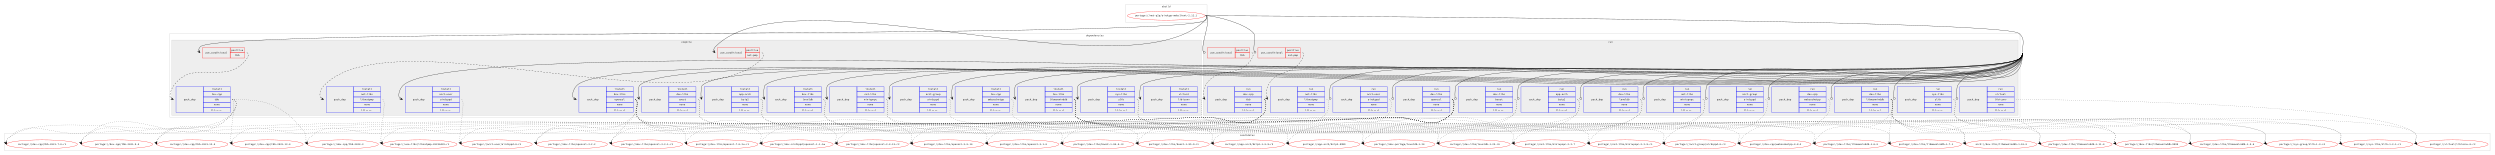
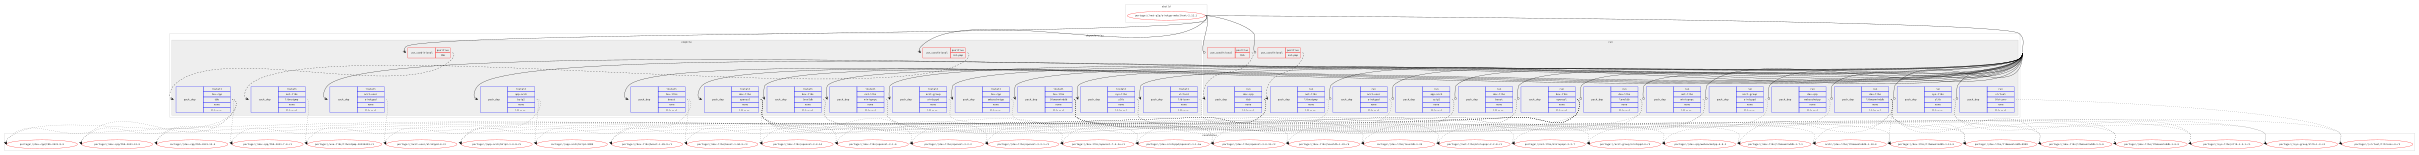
(343, 144) -> none
(1400, 144) -> (1400, 144)
